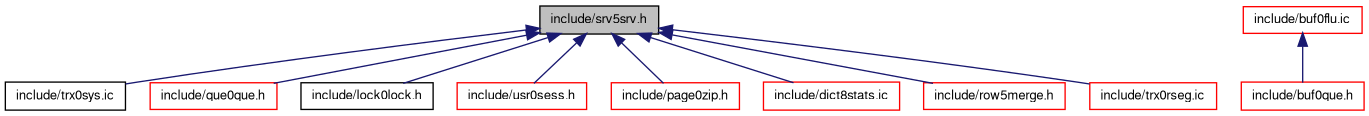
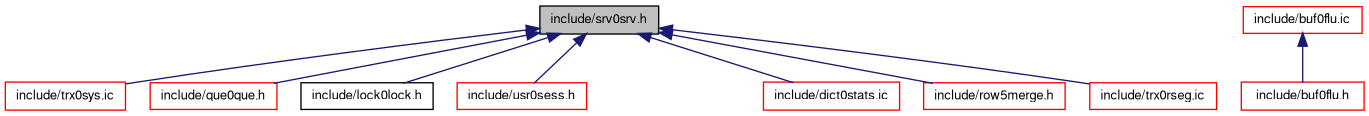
(599, 20) -> (599, 20)
(65, 96) -> (65, 96)
(675, 96) -> none
(832, 96) -> (832, 96)
(1303, 96) -> (1303, 96)
